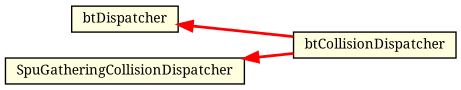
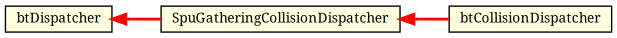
(243, 31) -> (143, 19)
